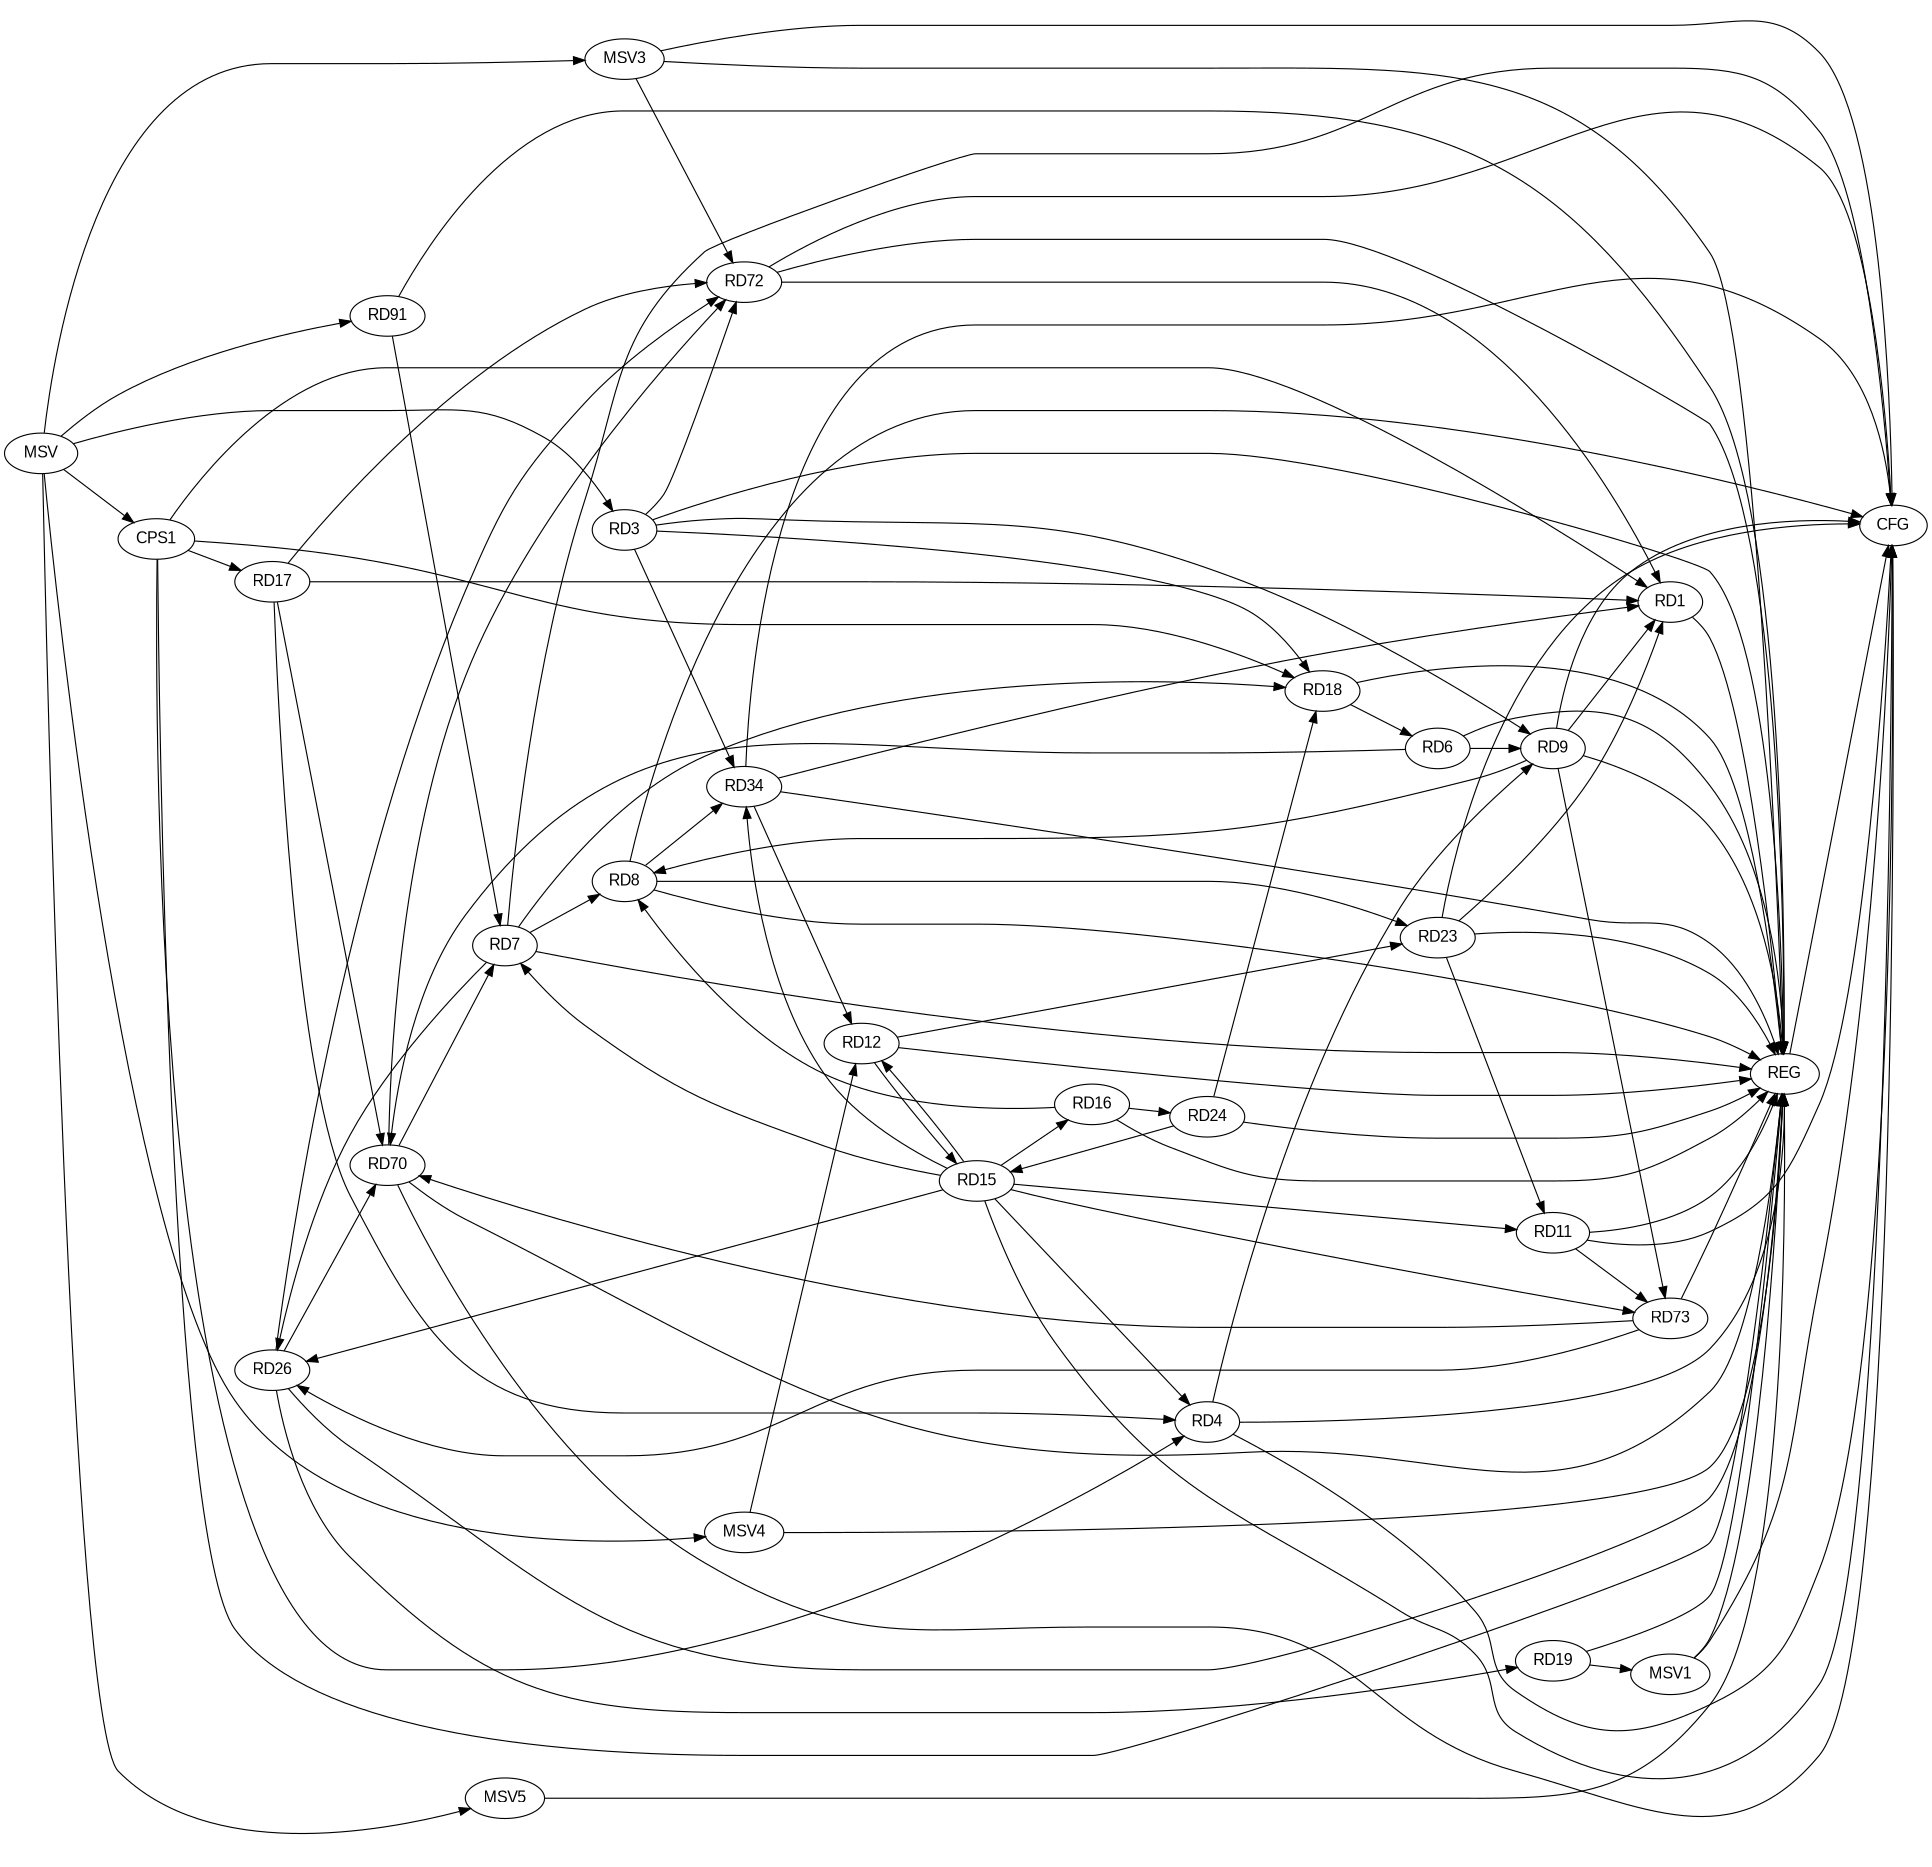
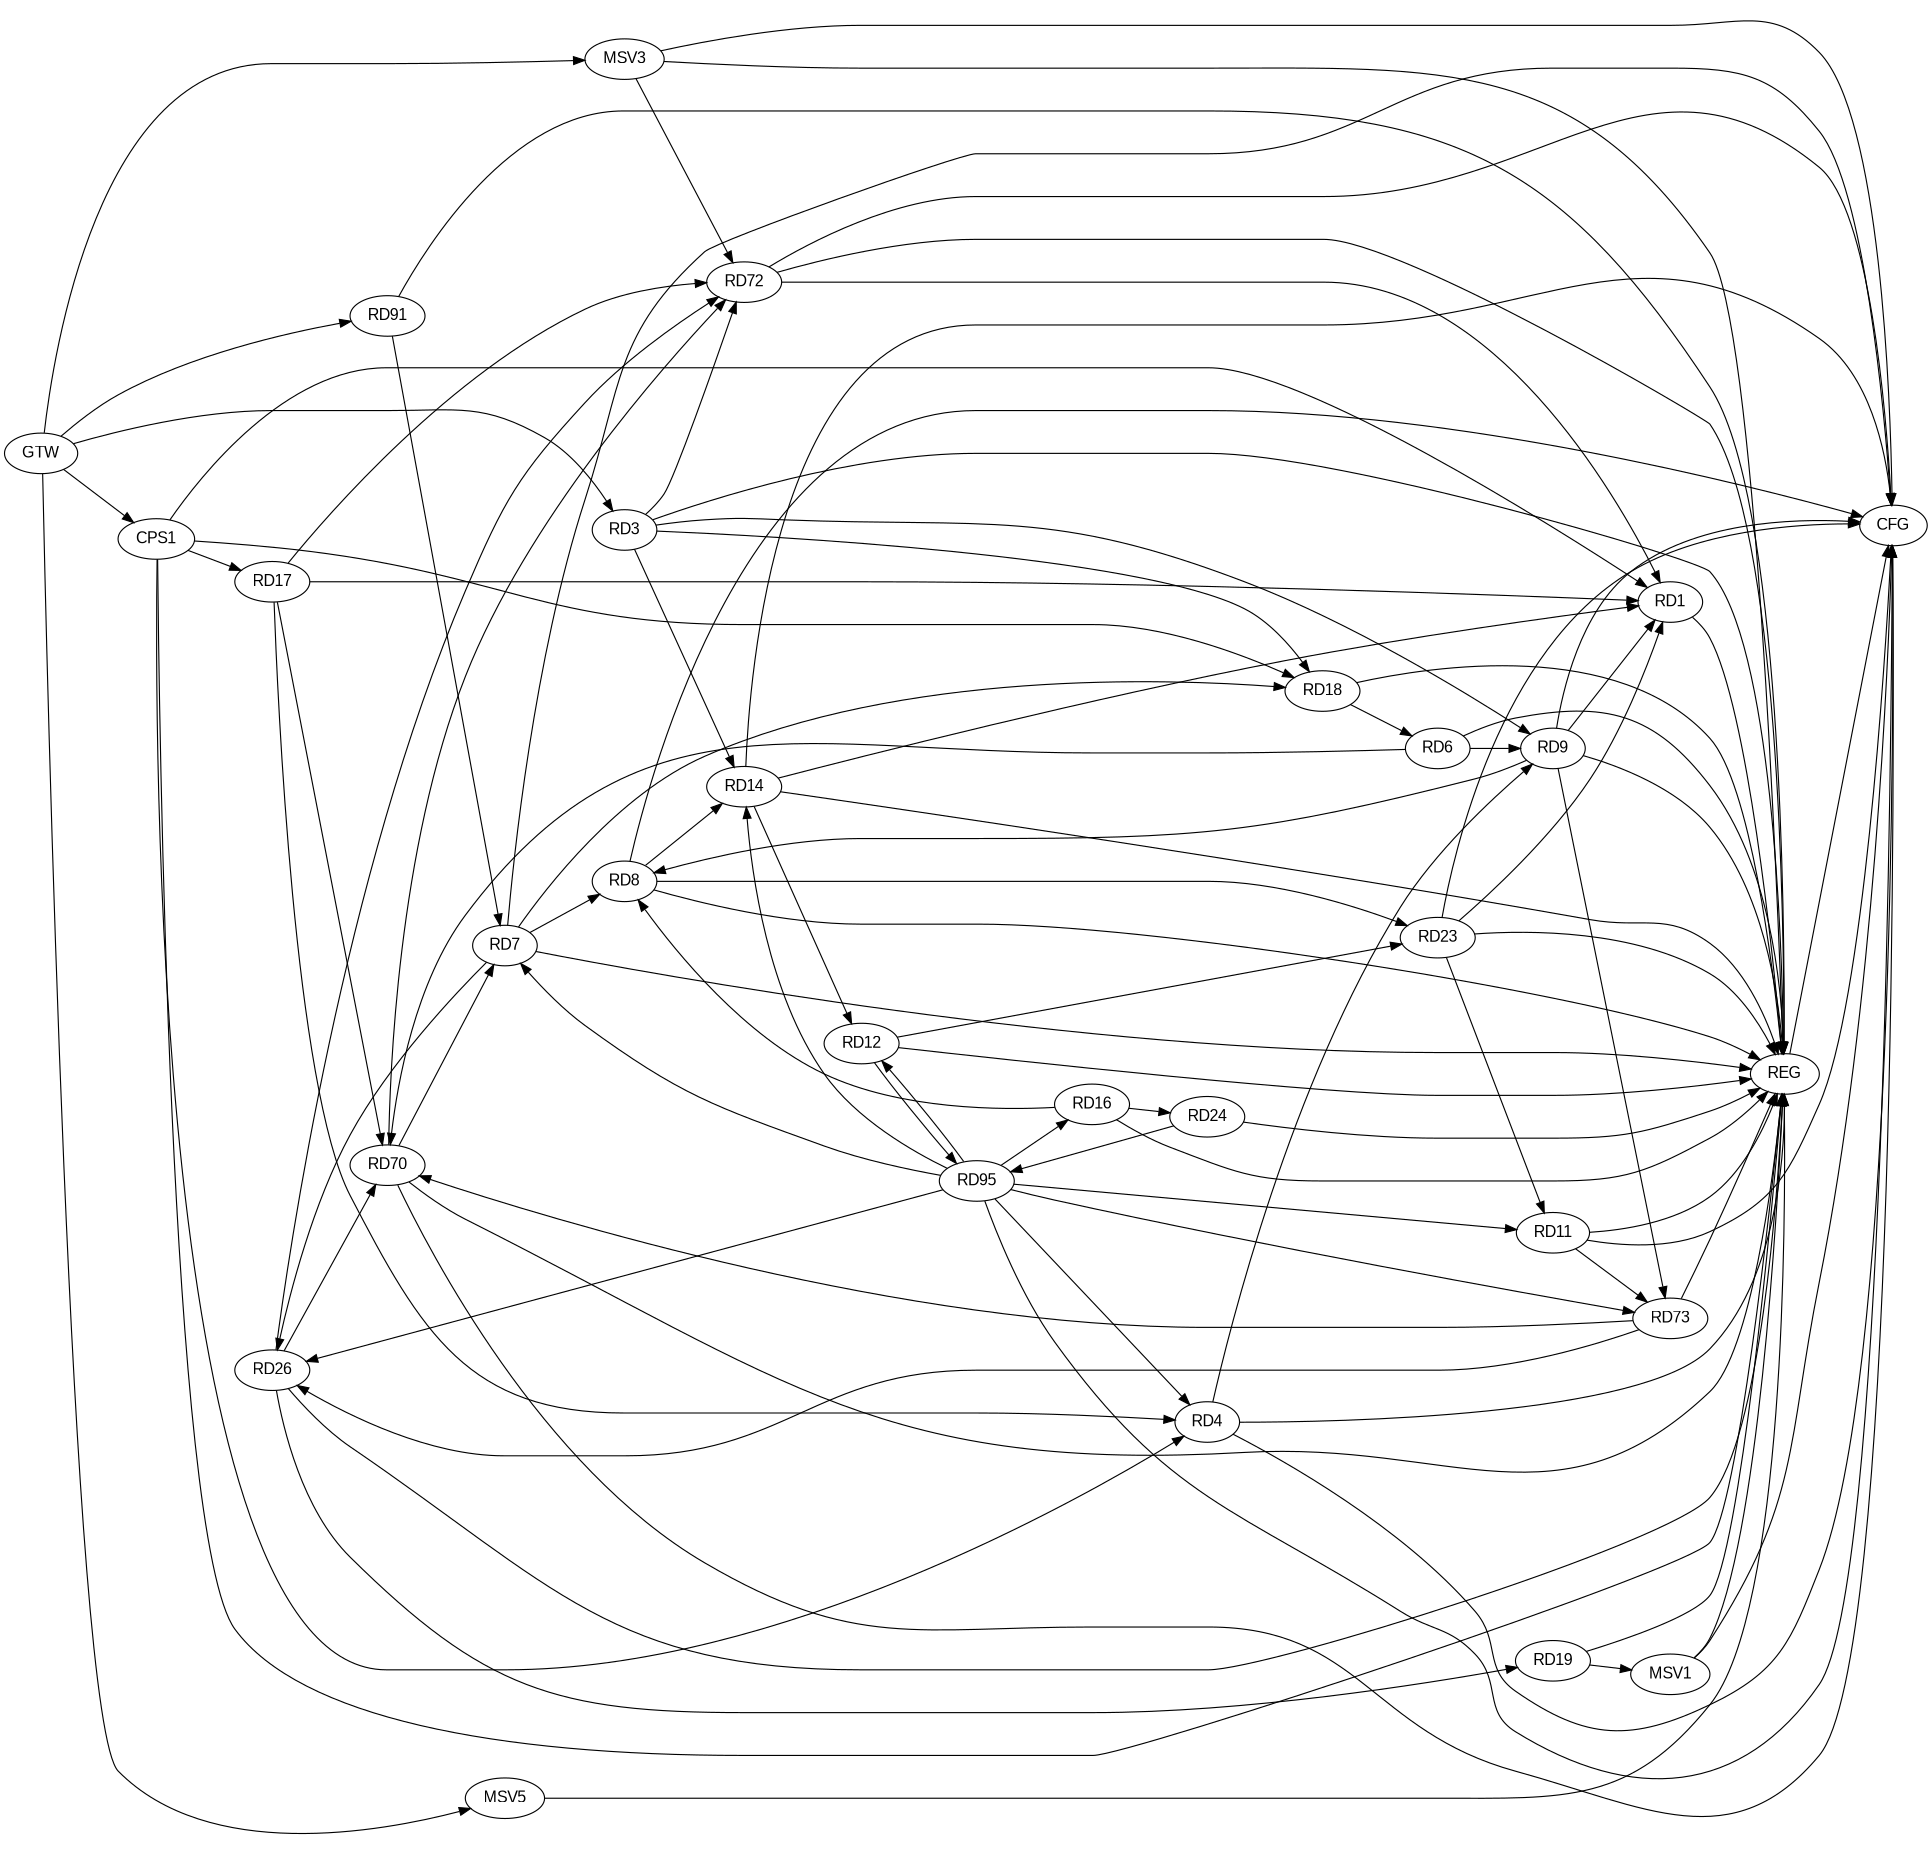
(41, 453) -> (41, 453)
(744, 787) -> (744, 787)
(1263, 909) -> none
(977, 1181) -> (977, 1181)
(744, 1532) -> none
